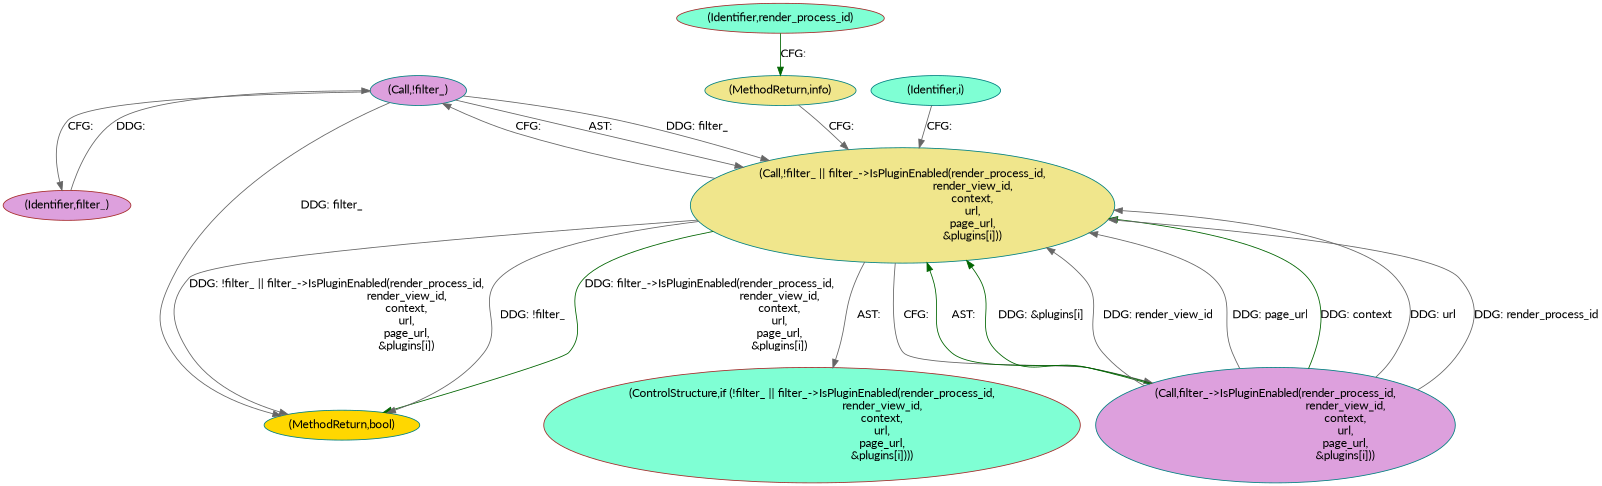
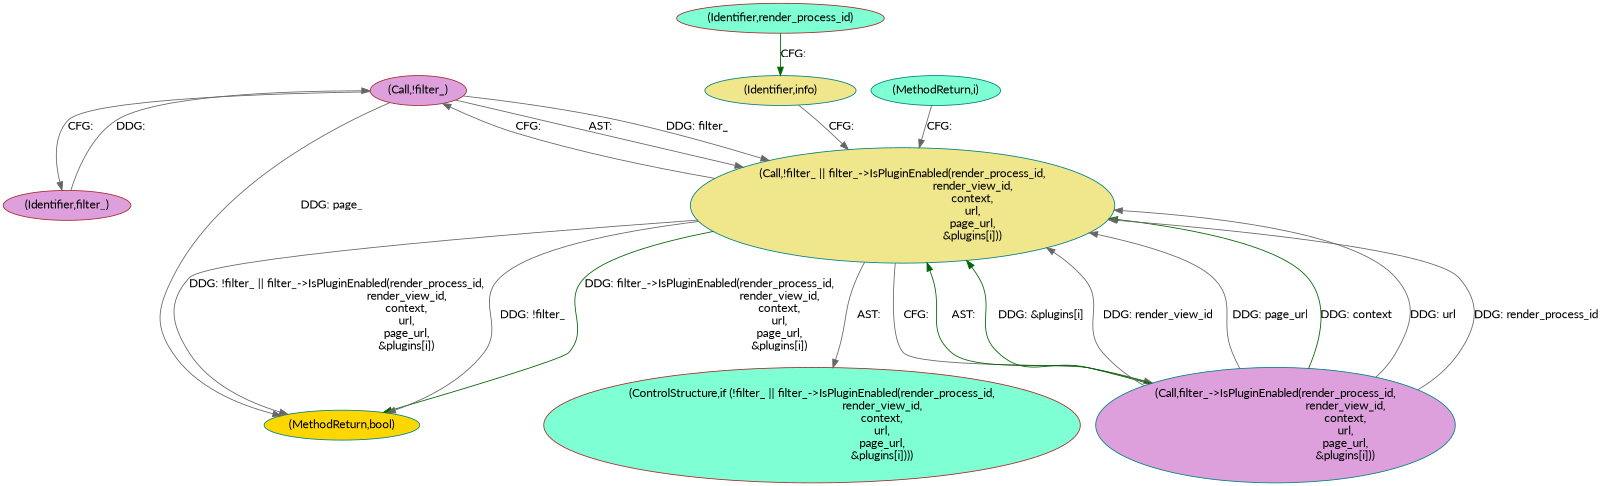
(418, 91) -> (418, 91)
(780, 91) -> (780, 91)
(936, 91) -> (936, 91)
(332, 205) -> (332, 205)
